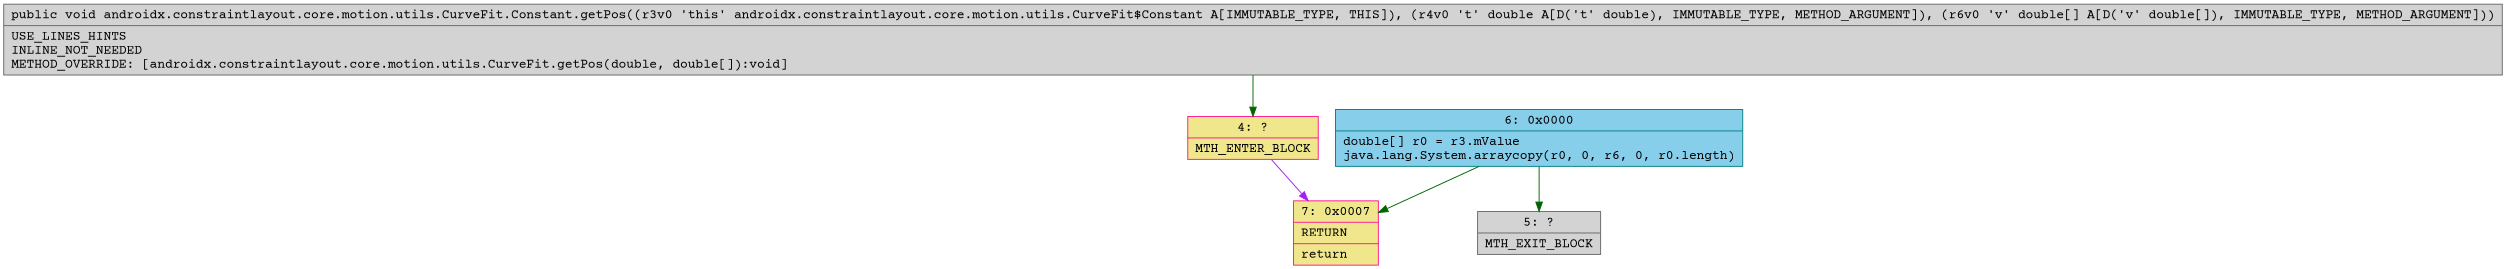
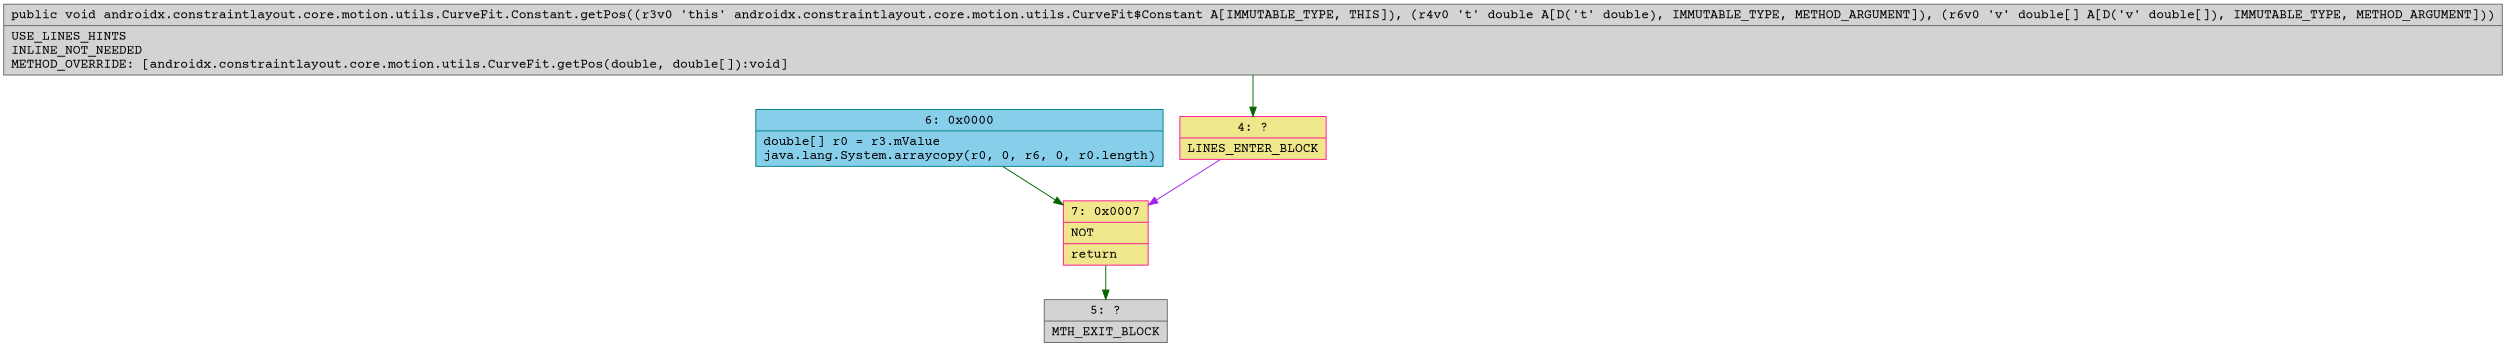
(1253, 148) -> (1253, 148)
(1539, 184) -> (1106, 278)
(1324, 233) -> (1082, 233)
